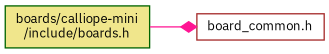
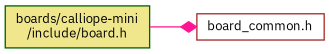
(77, 27) -> (77, 27)
